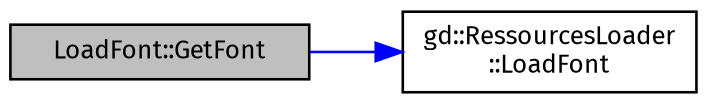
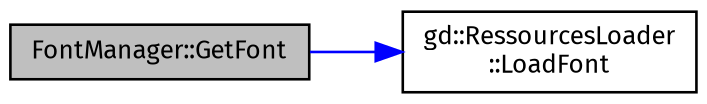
(160, 52) -> (160, 52)
